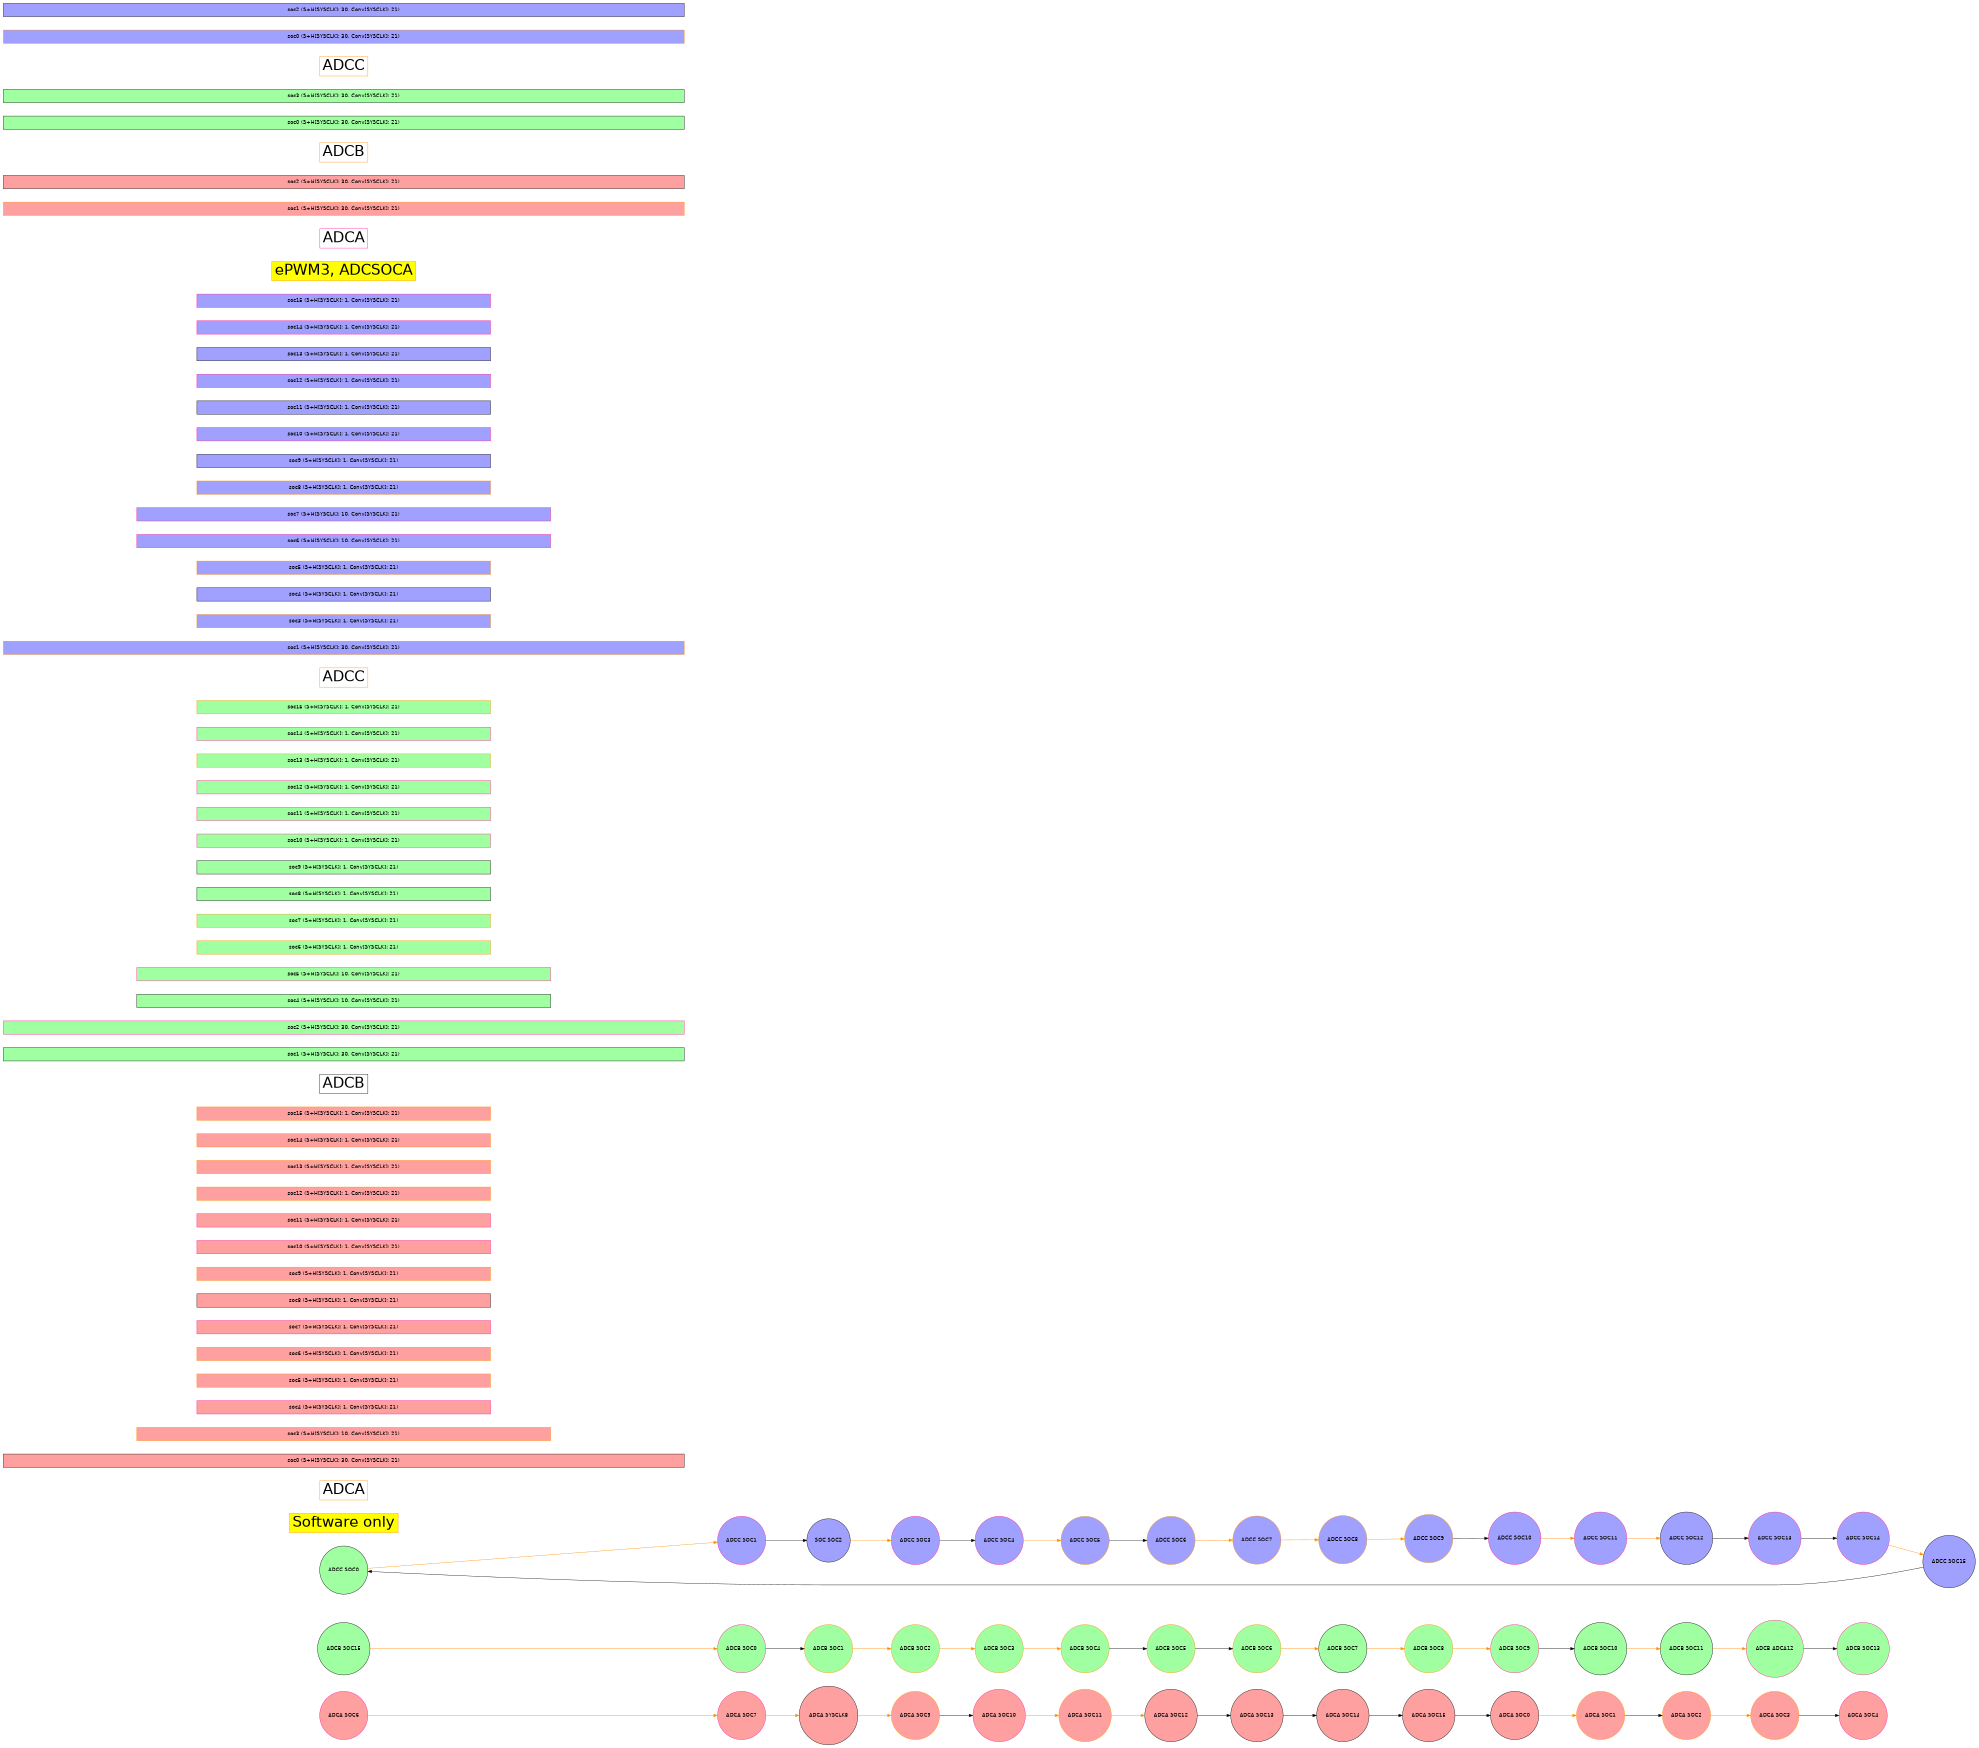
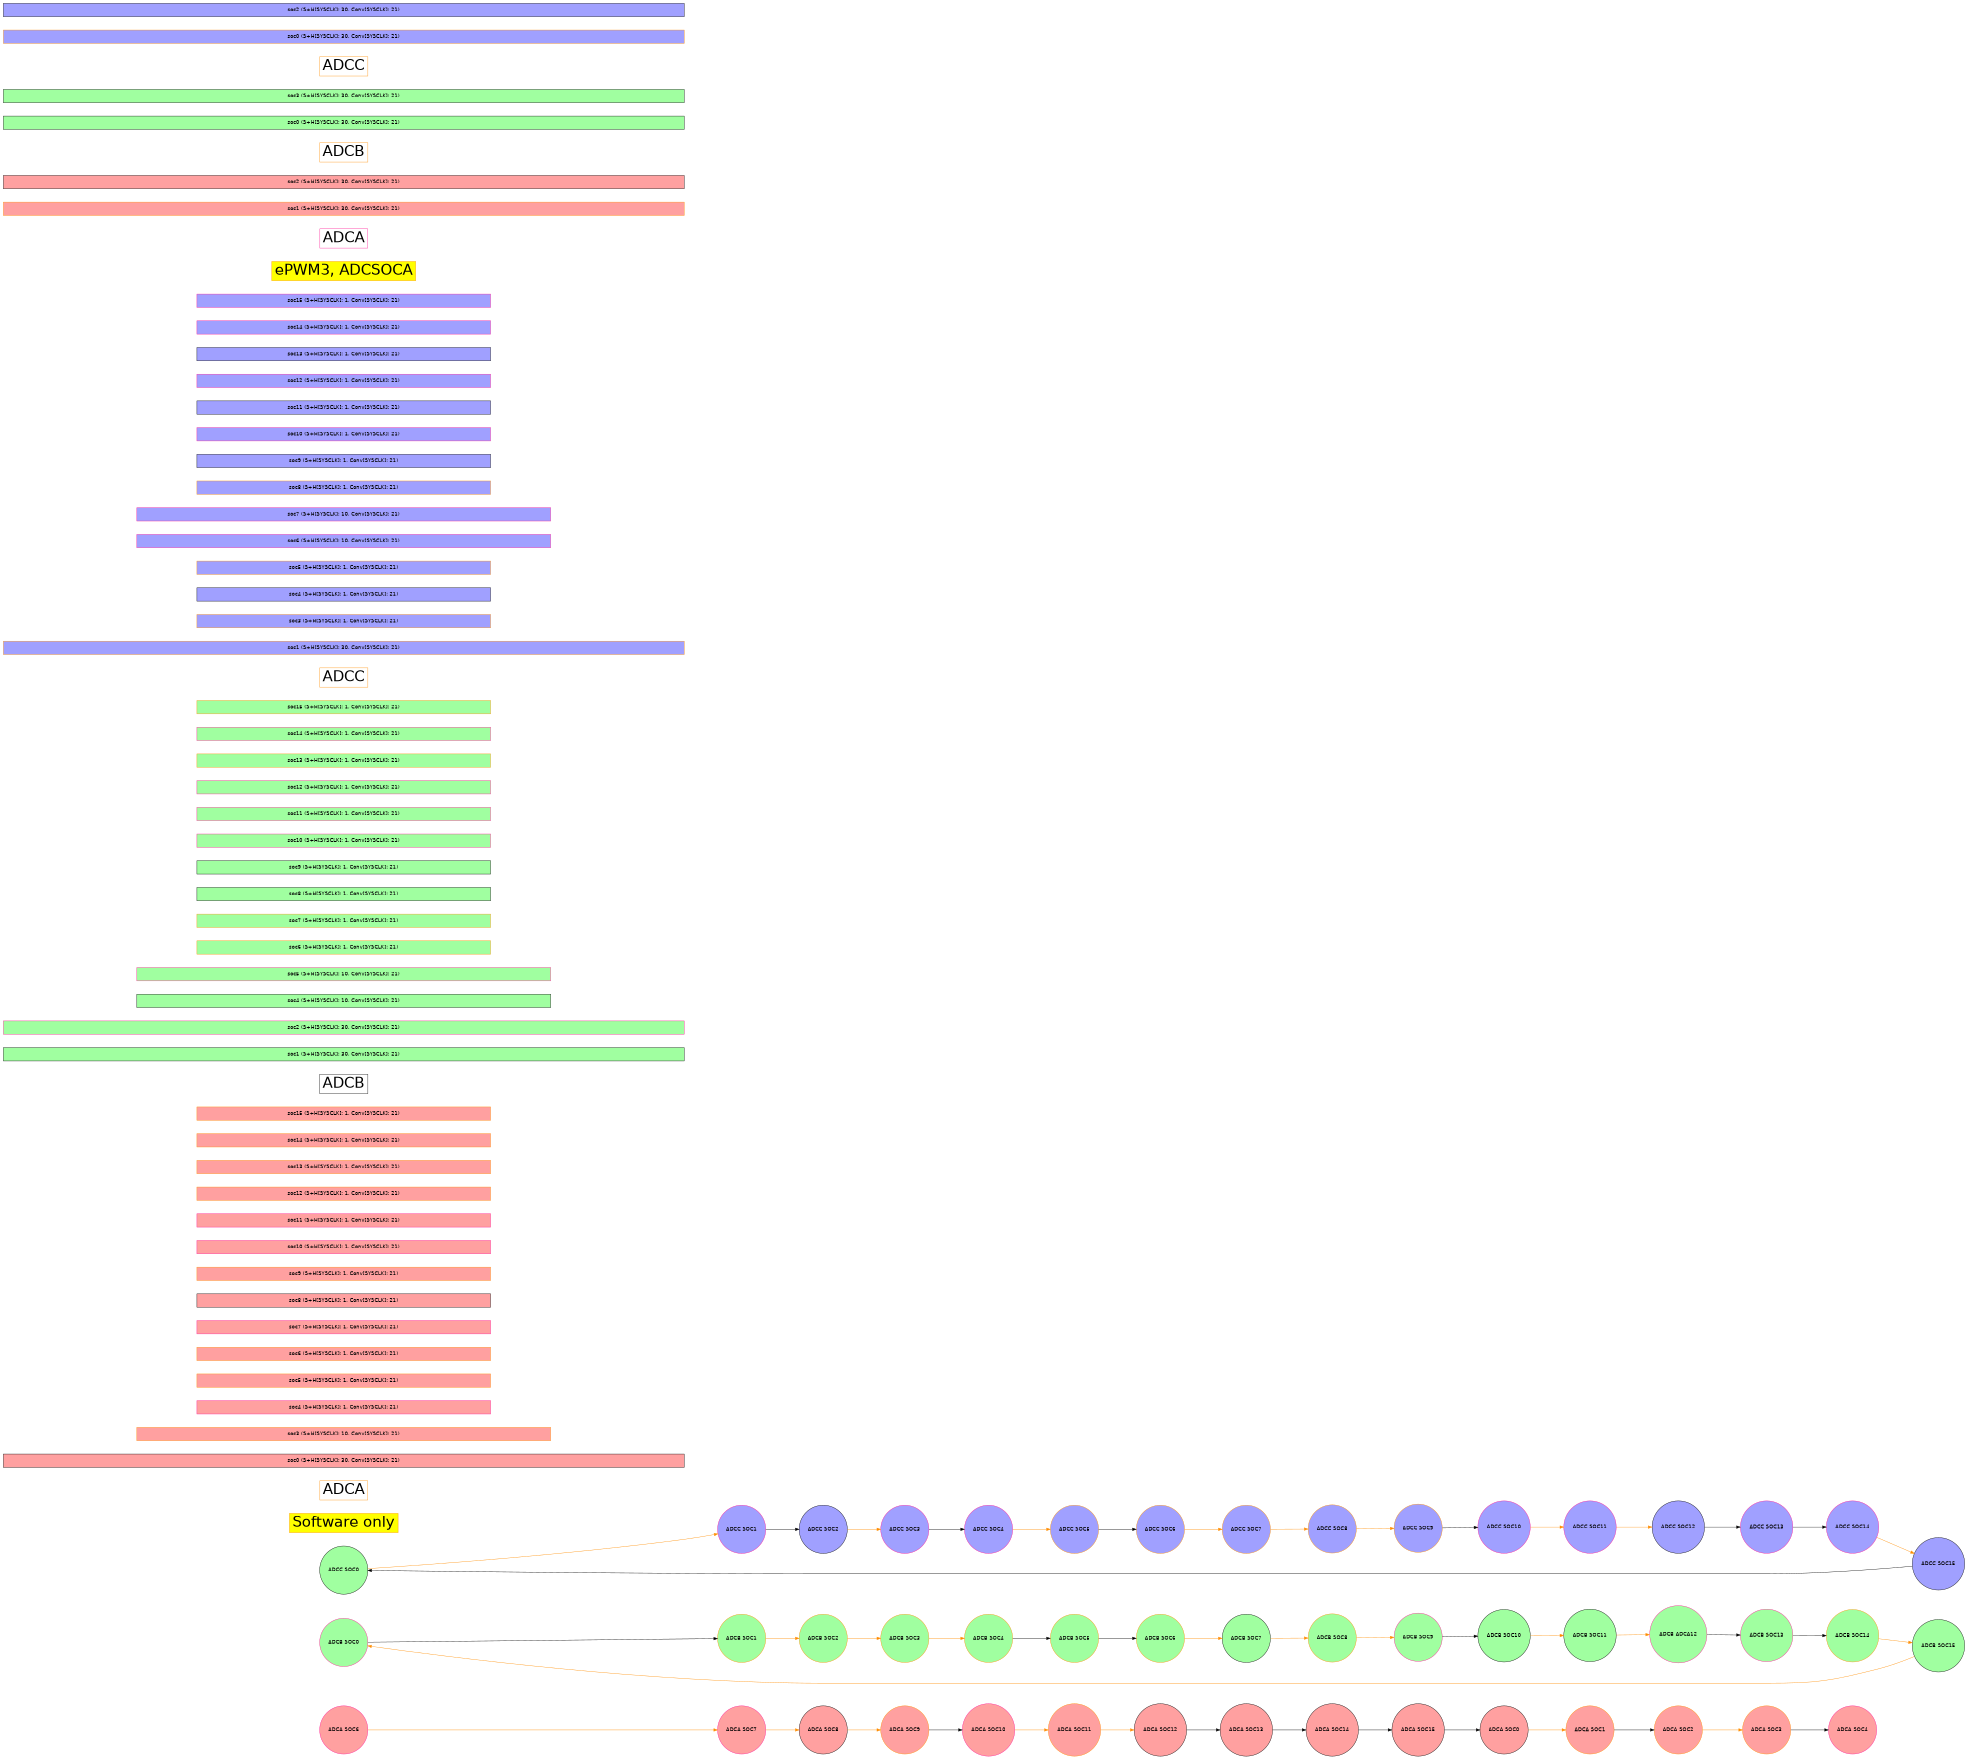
(829, 1540) -> (823, 1529)
none -> (1853, 1636)
(829, 1715) -> (823, 1730)
